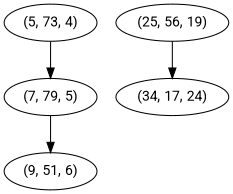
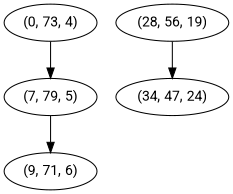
(51, 23) -> (51, 23)
(172, 23) -> (172, 23)
(172, 97) -> (172, 97)
(51, 171) -> (51, 171)
